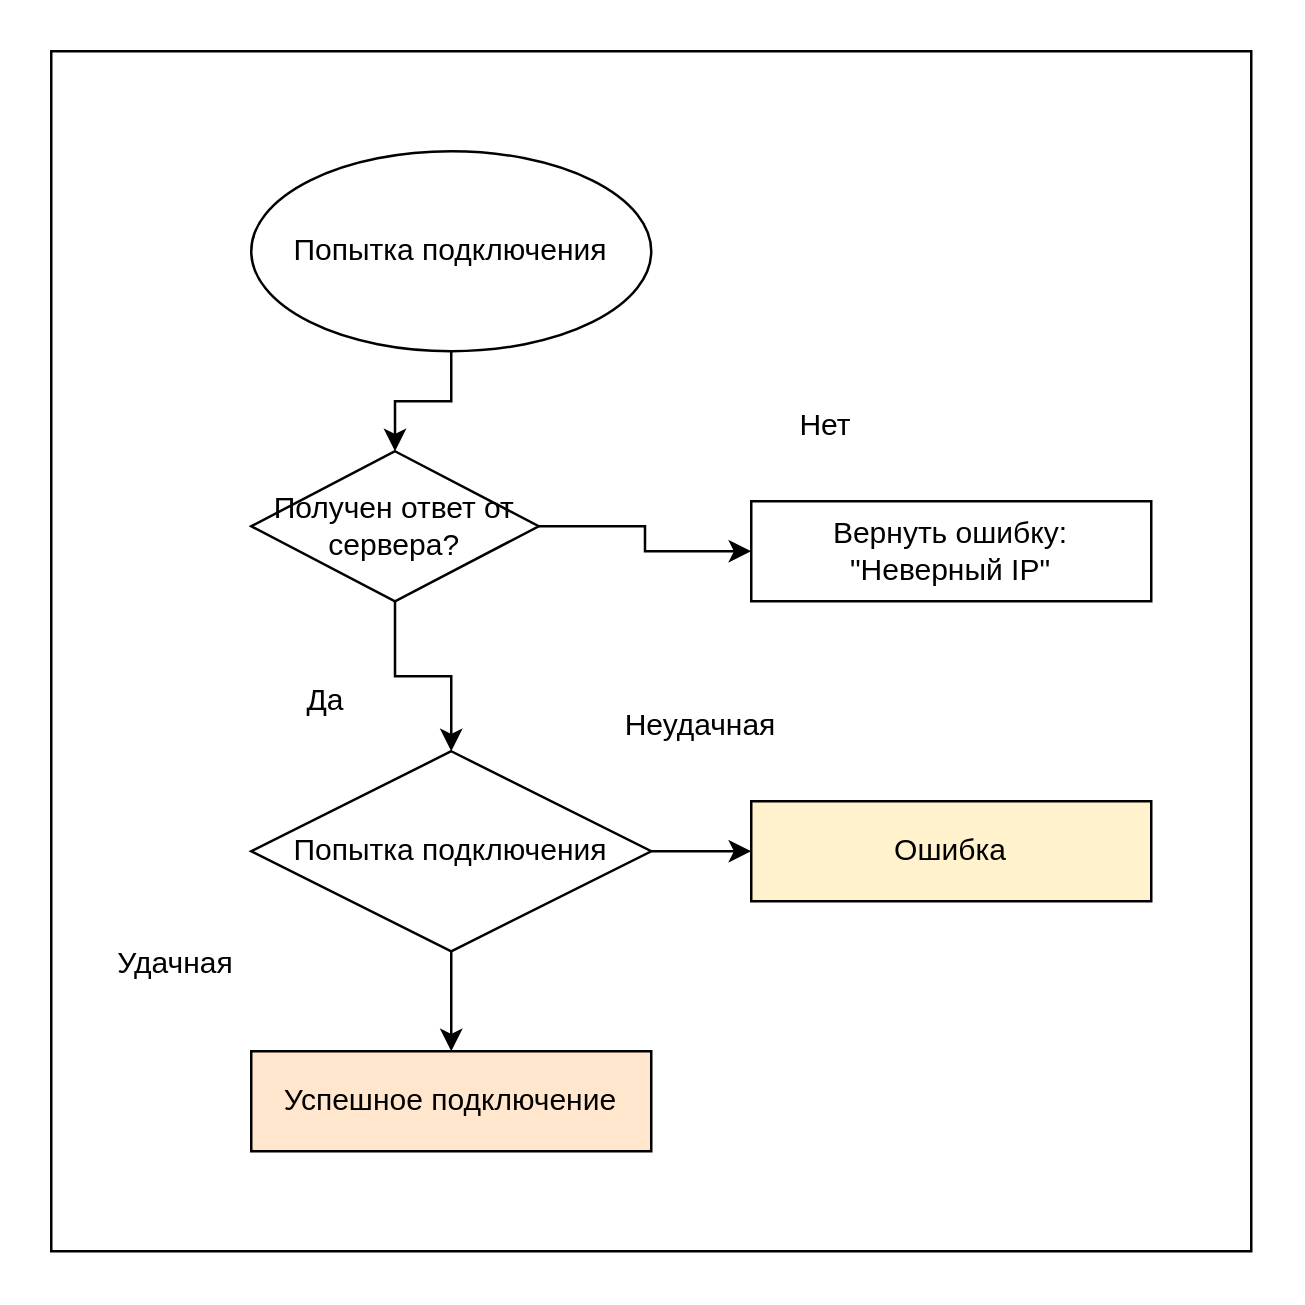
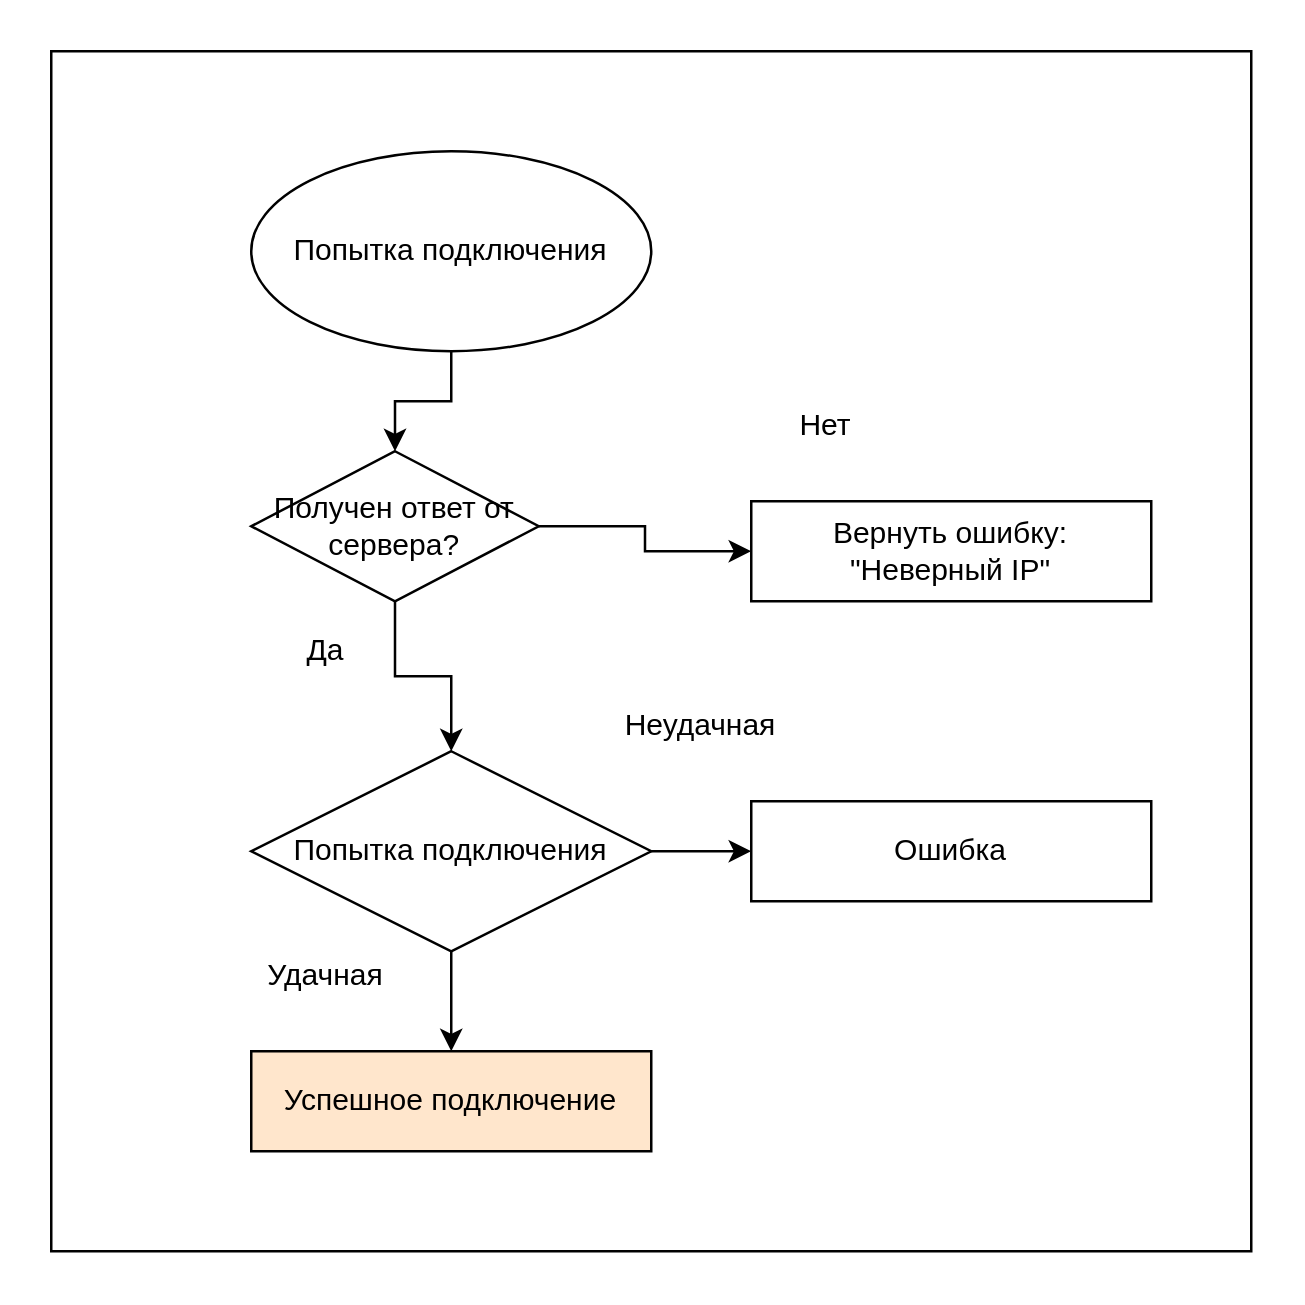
(326, 701) -> (326, 651)
(951, 851) -> (951, 851)
(176, 964) -> (326, 976)
